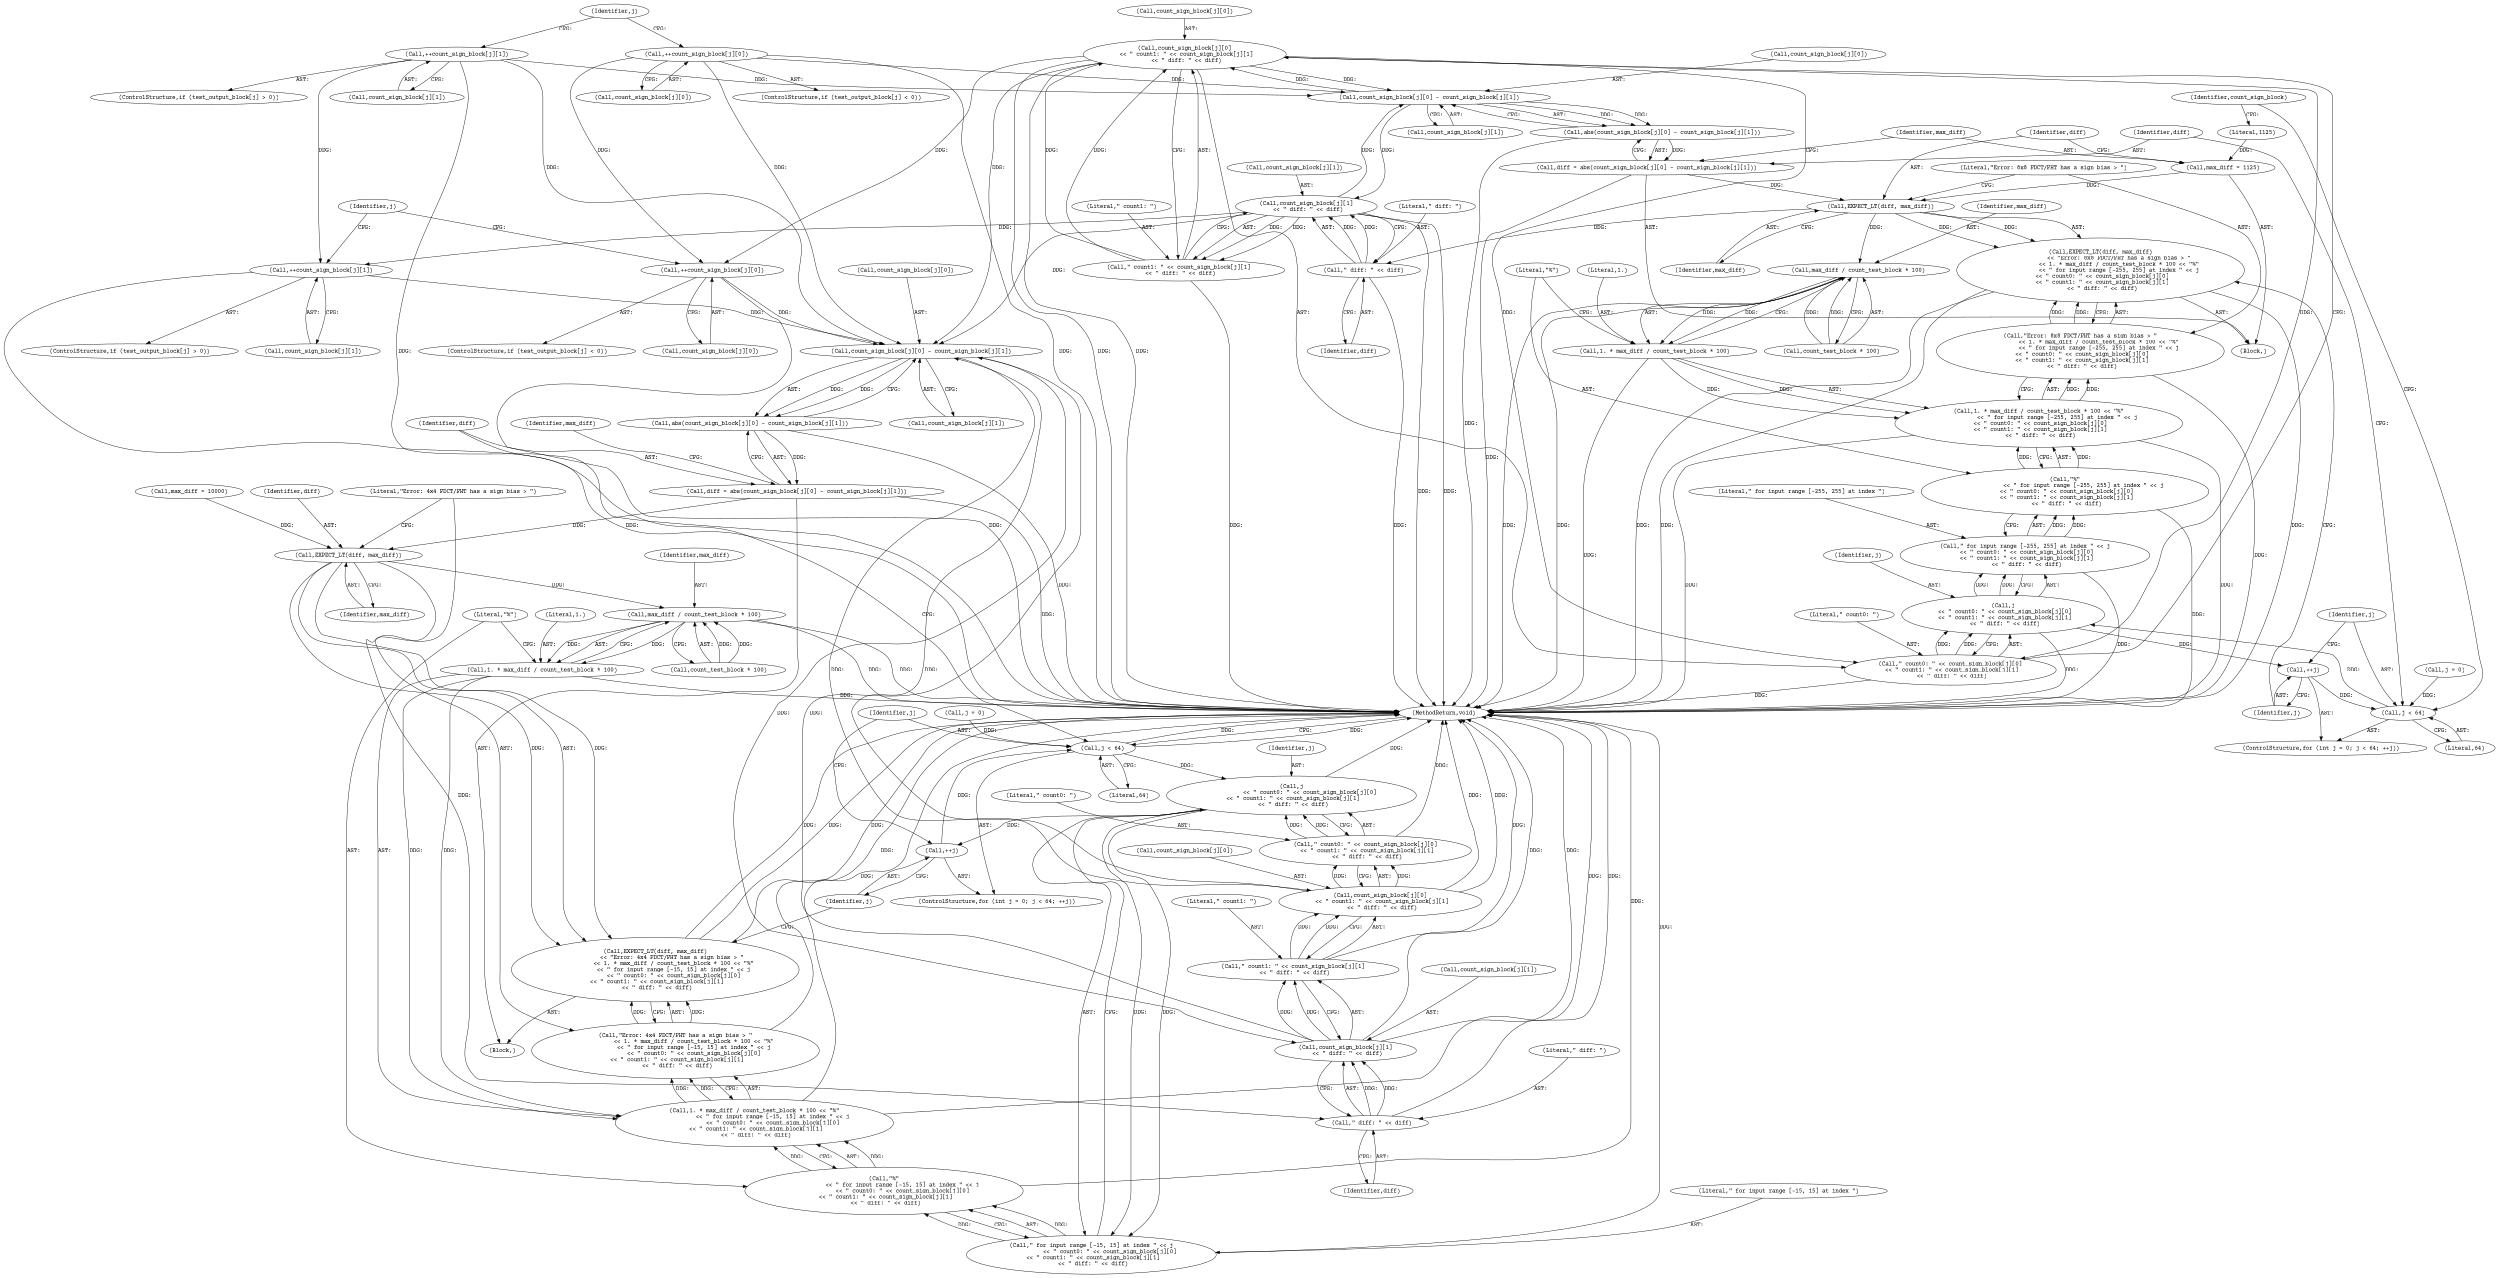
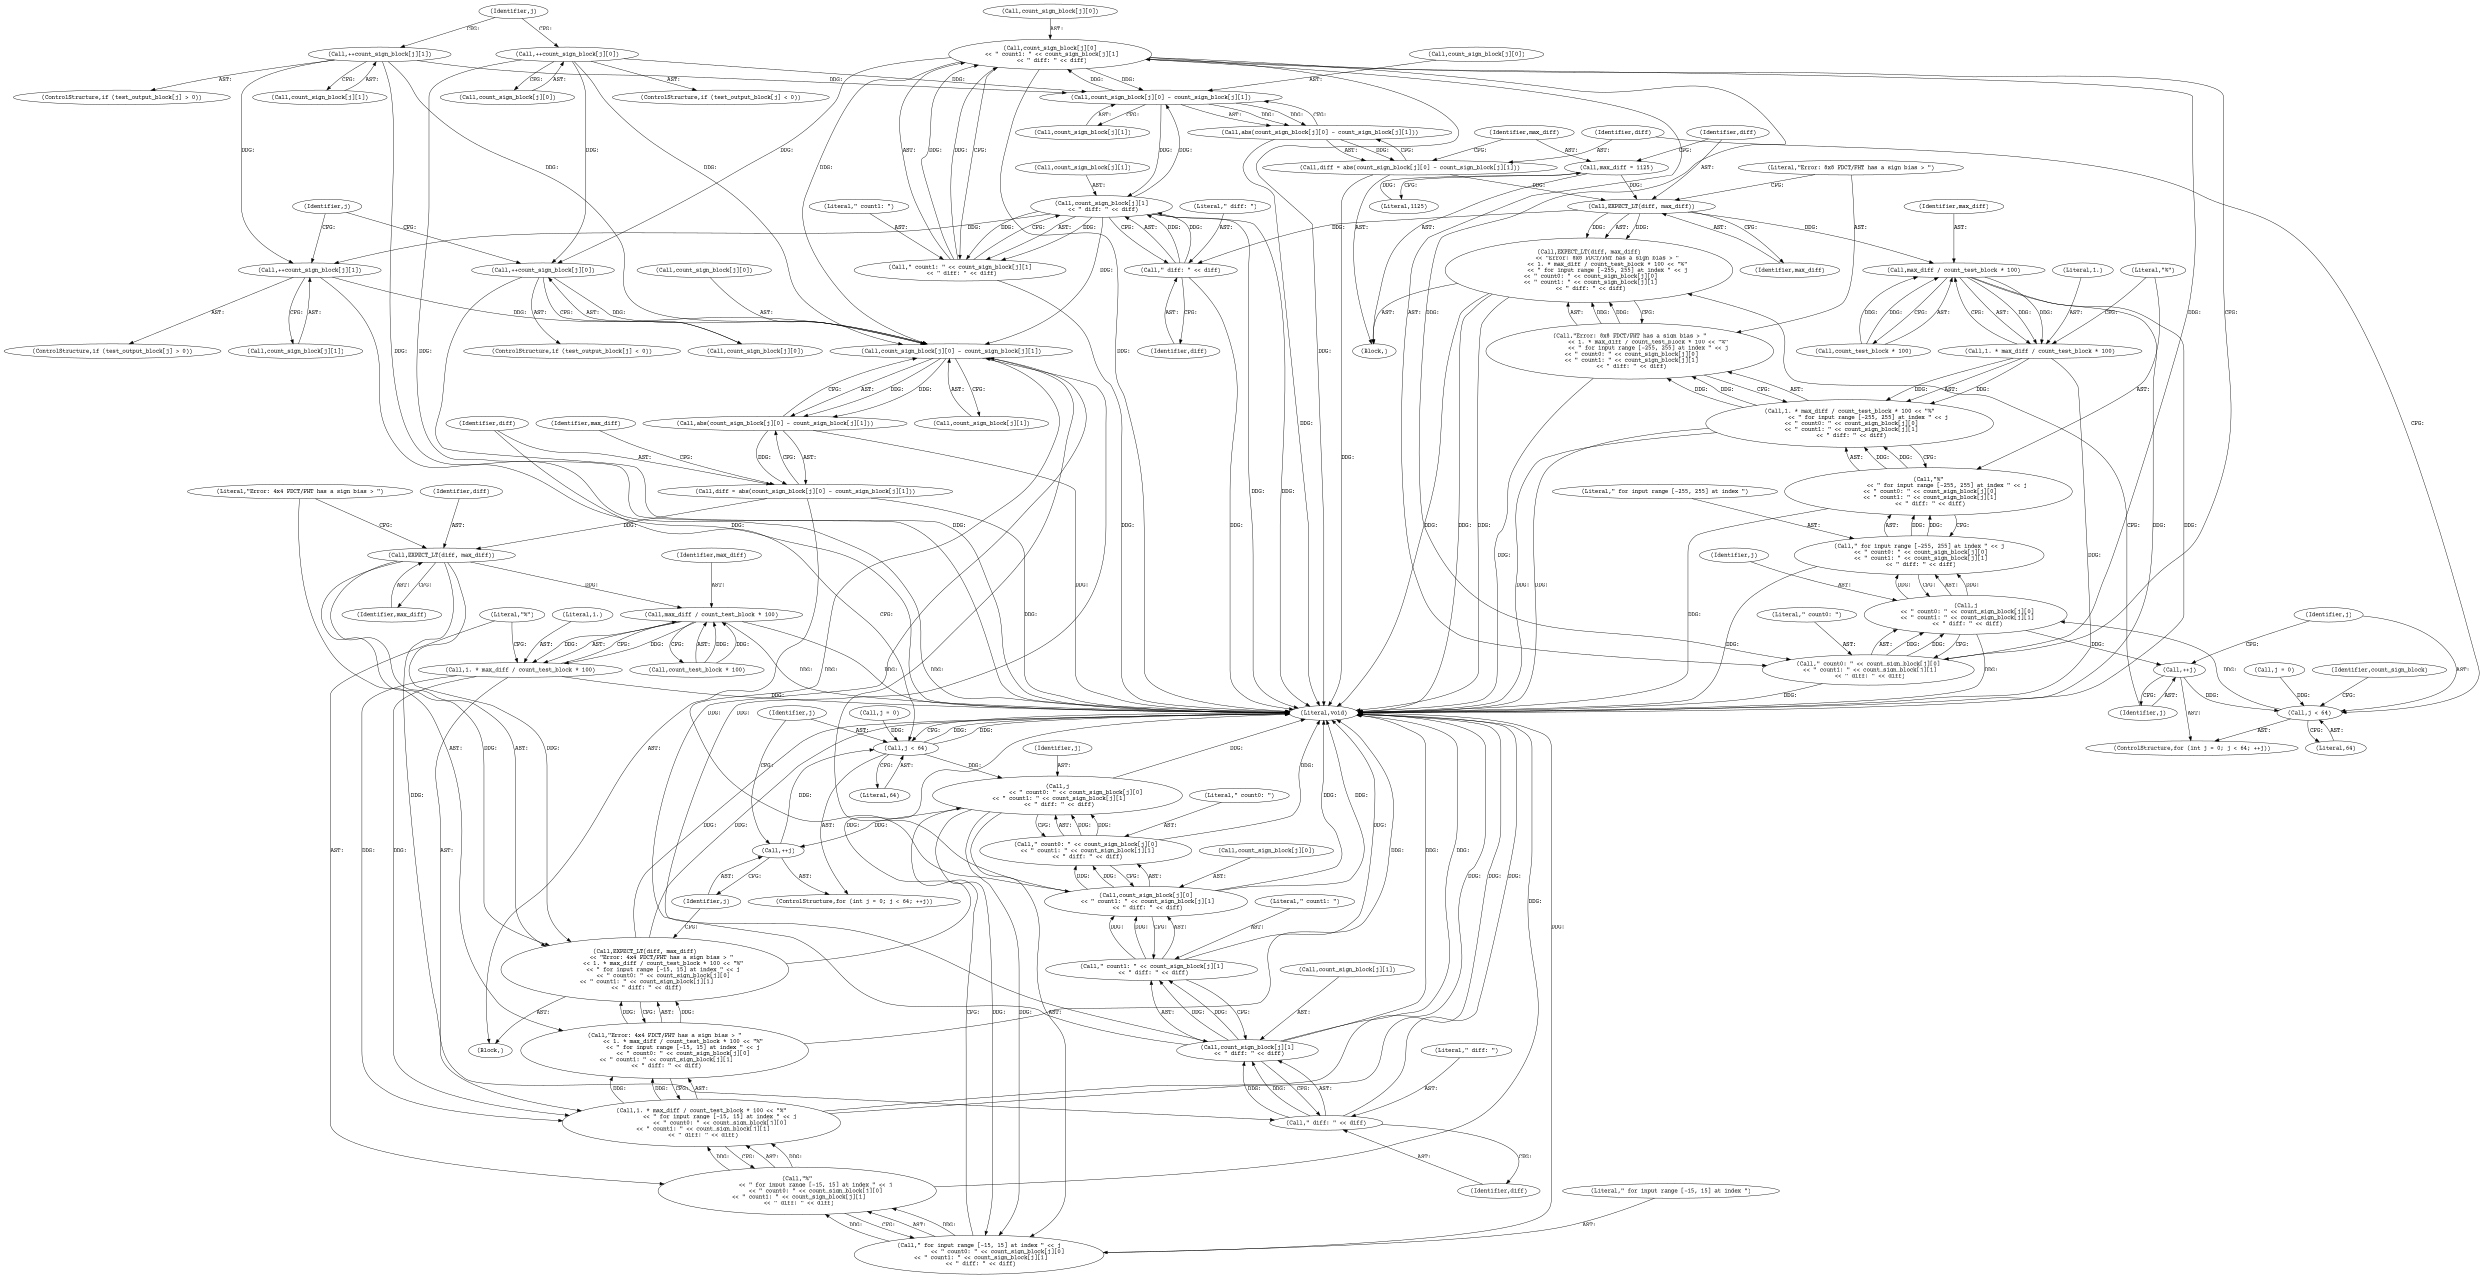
(2245, 113) -> (1485, 176)
(189, 492) -> none
(1444, 713) -> (1324, 713)
